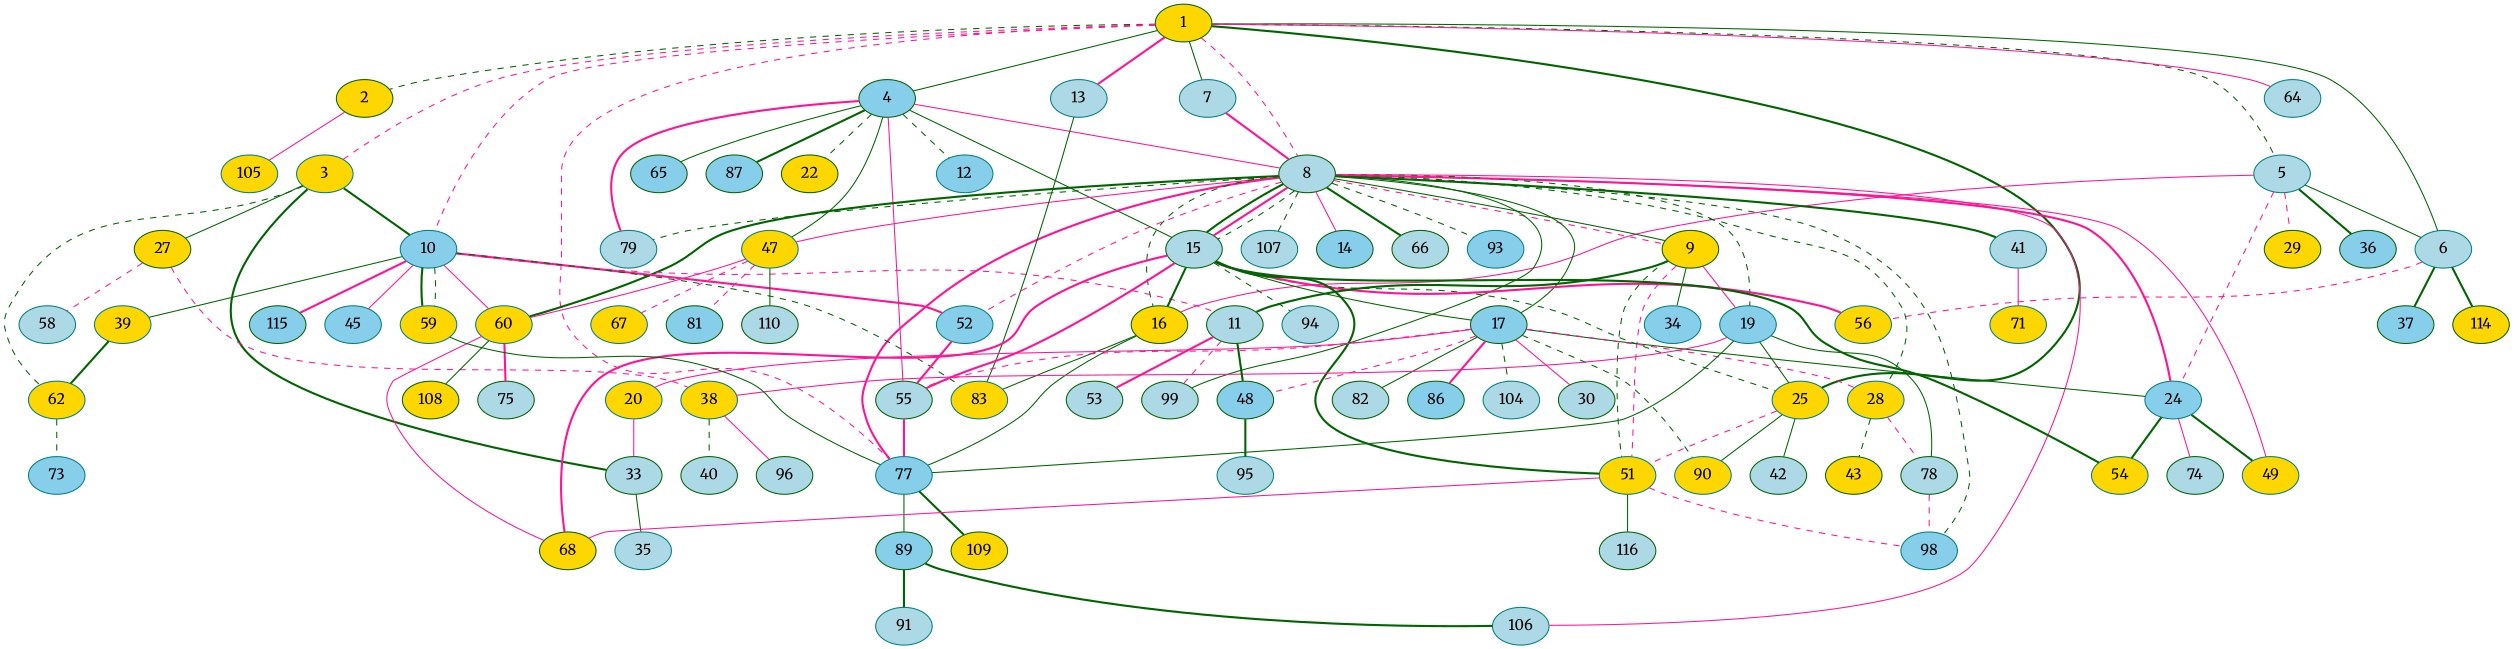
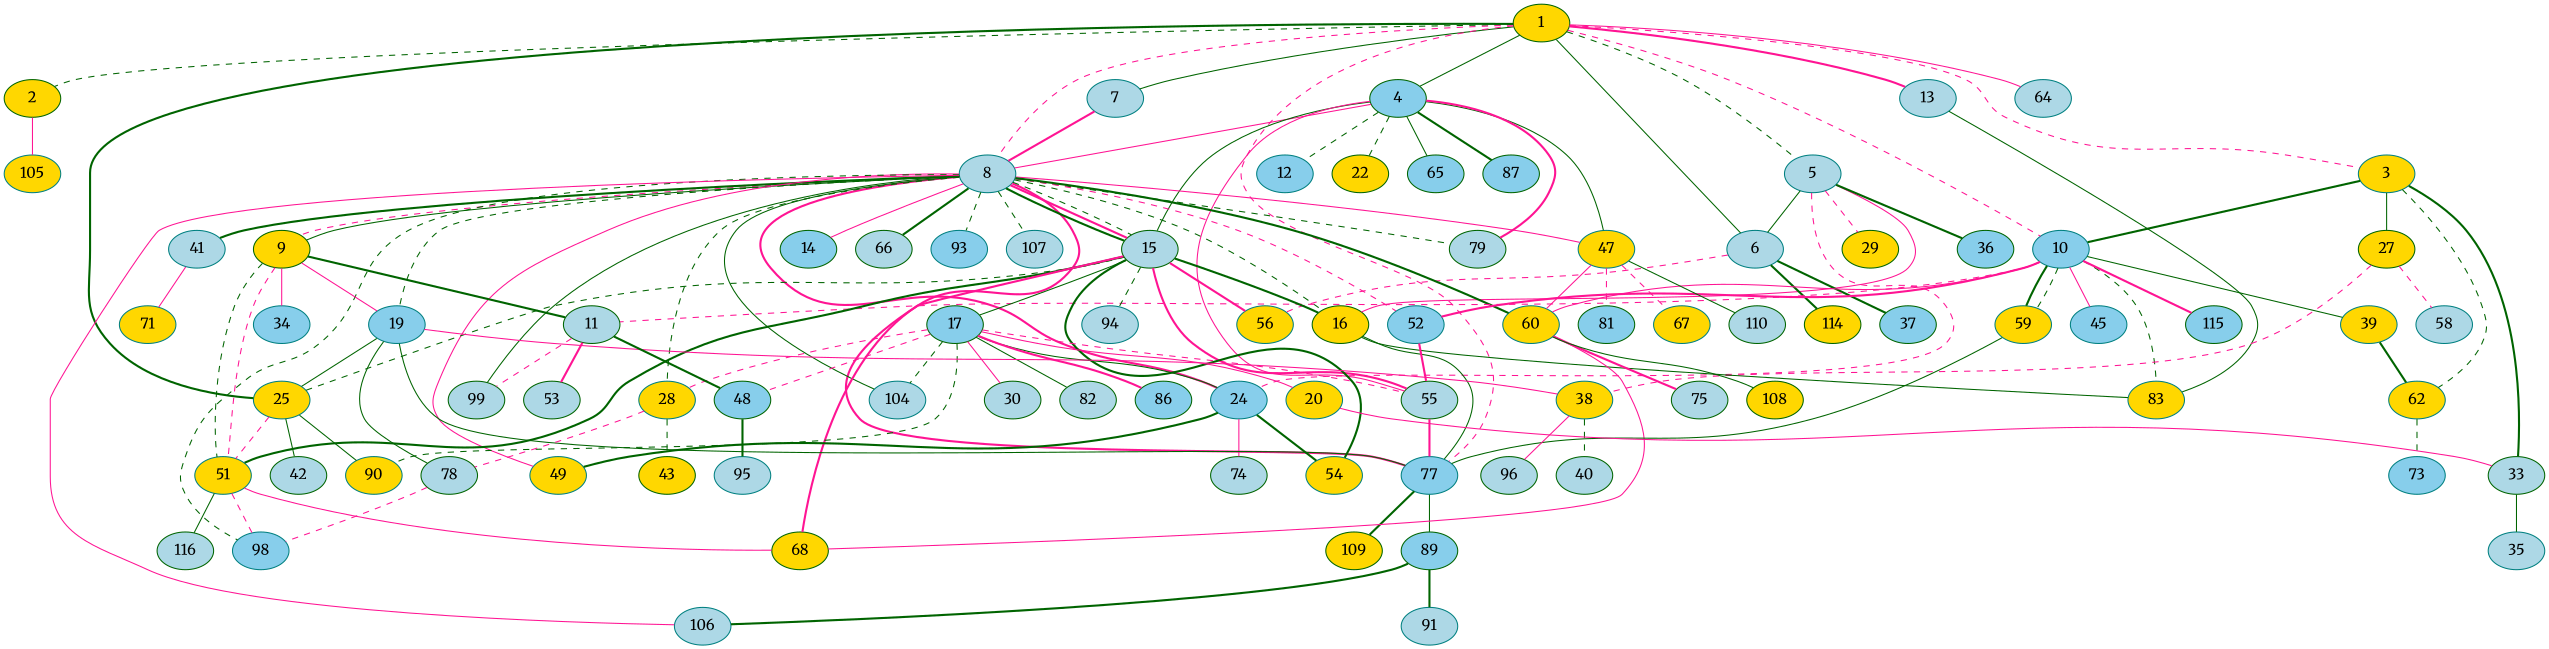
(1307, 174) -> (988, 174)
(1569, 232) -> (735, 233)
(629, 249) -> (1478, 249)
(1680, 292) -> (282, 287)
